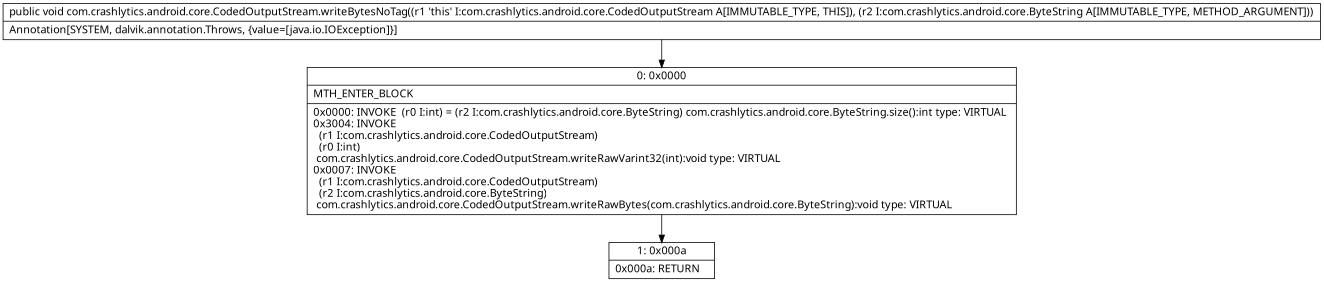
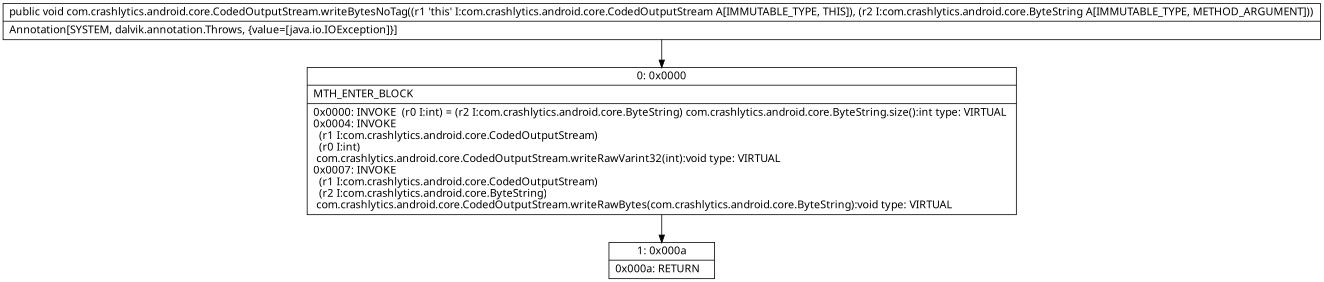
(358, 124) -> (358, 124)
